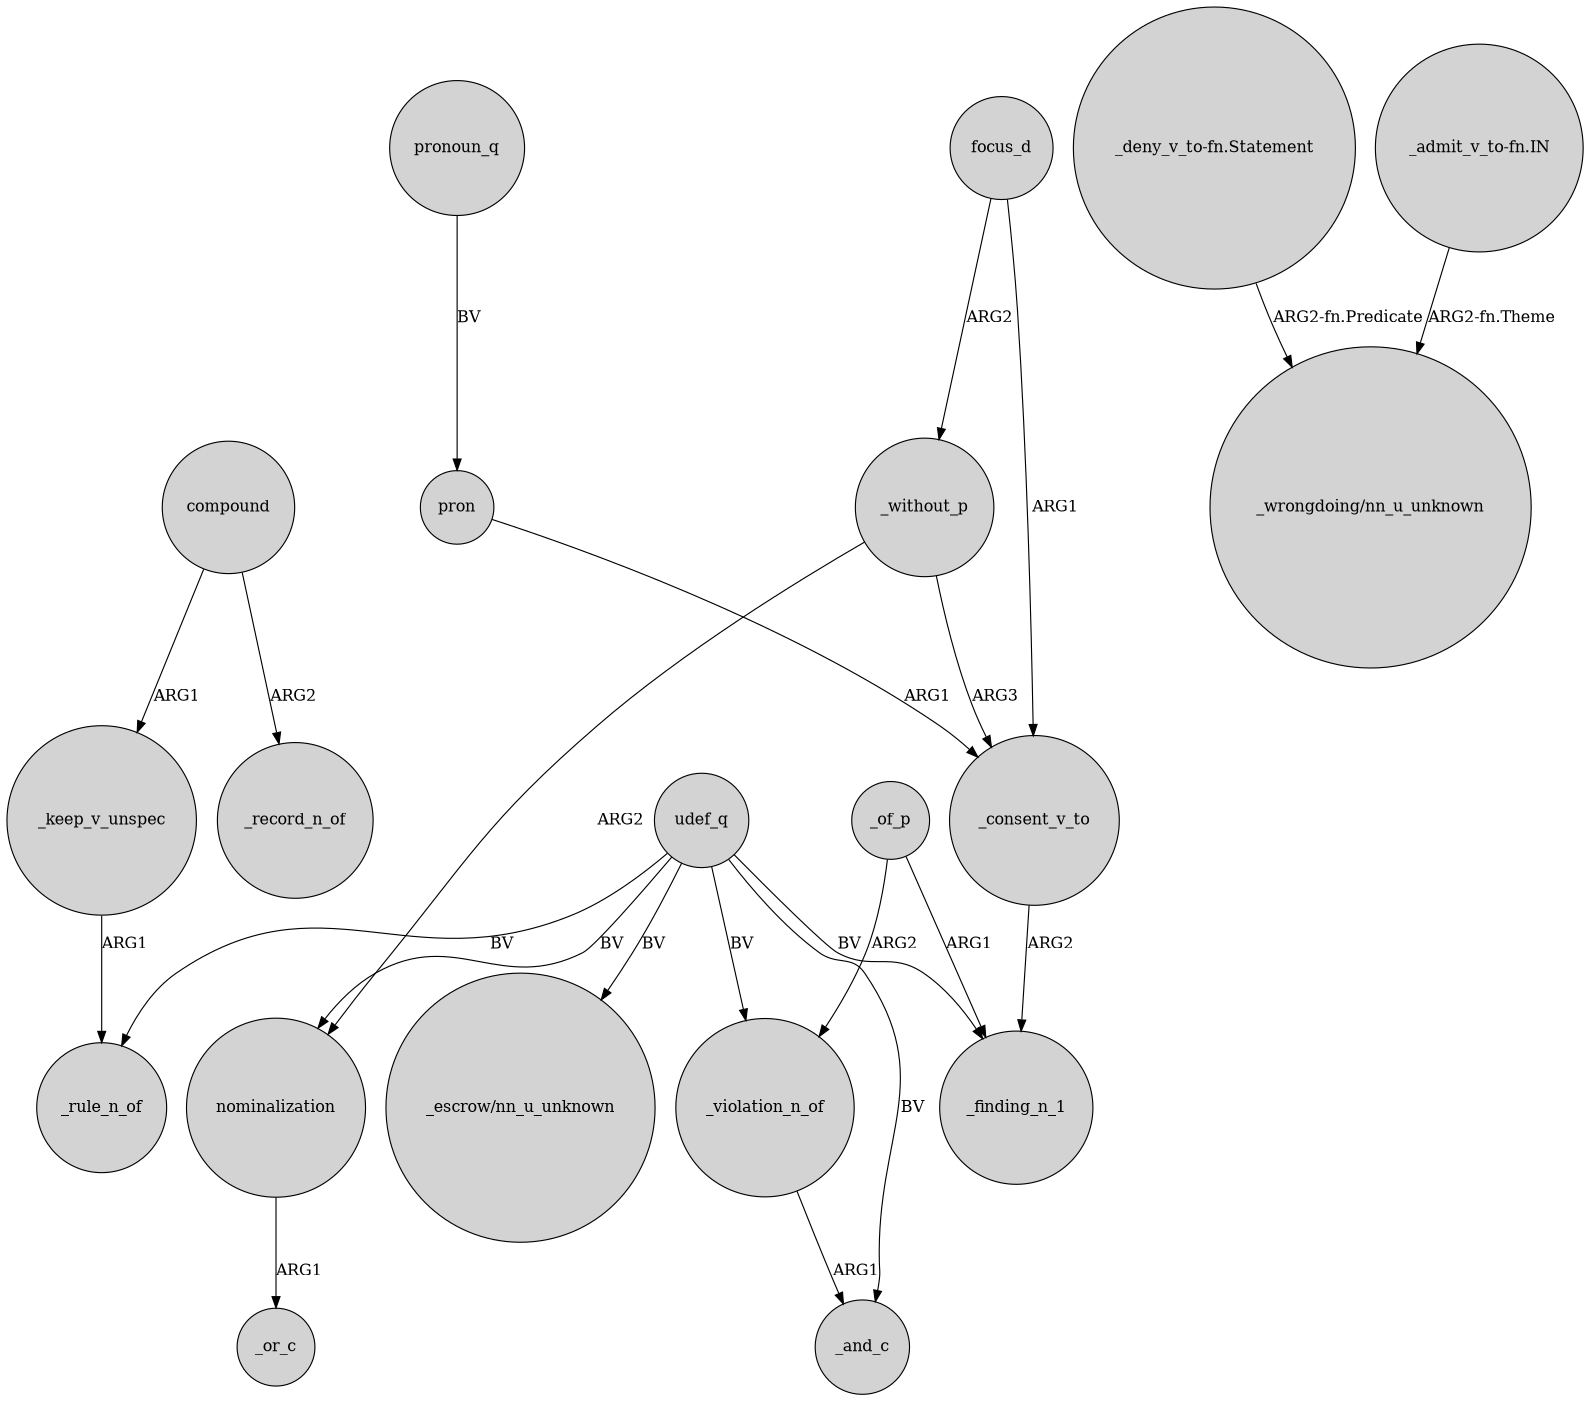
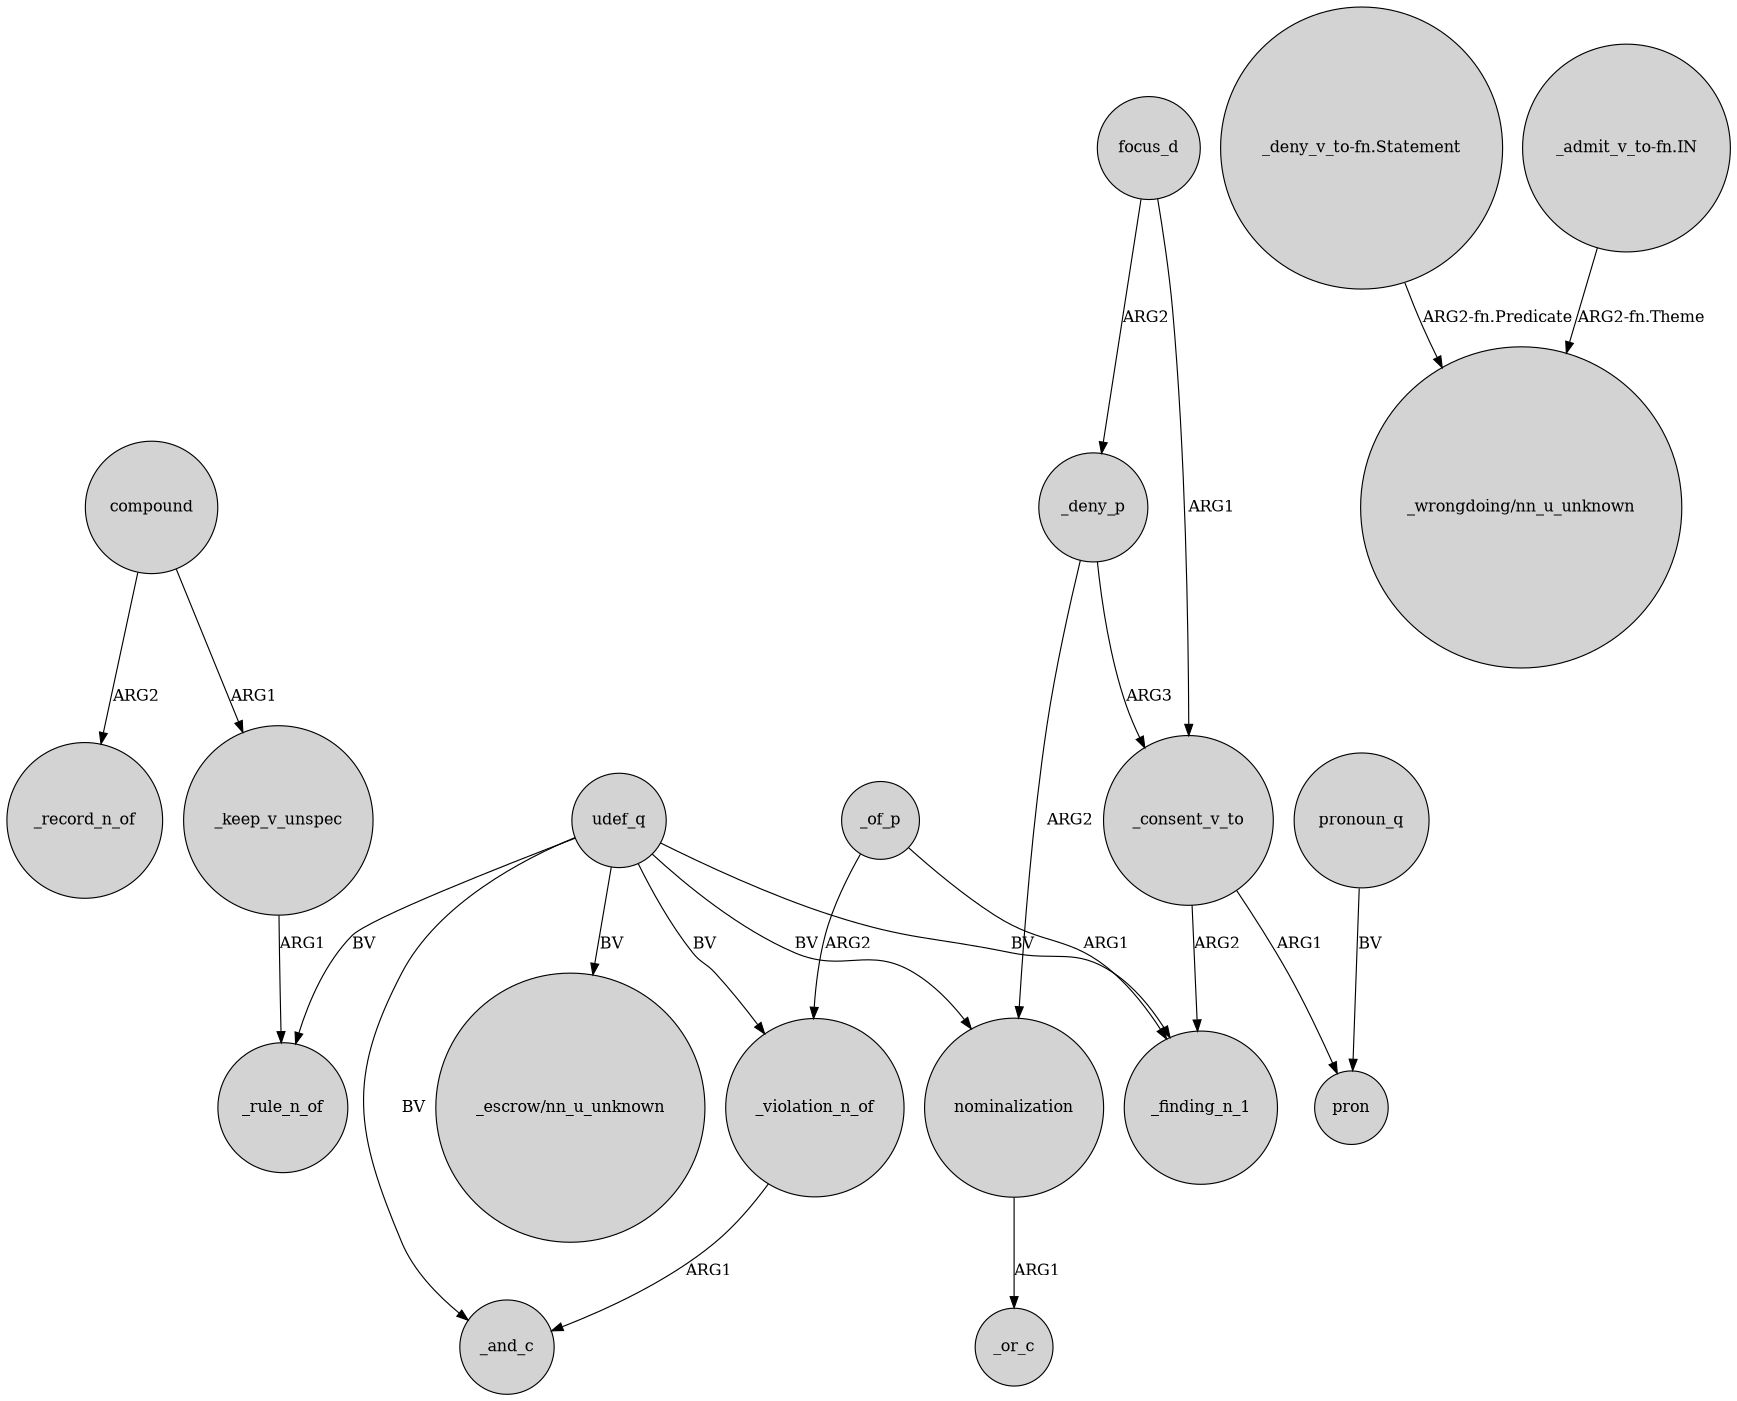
(925, 507) -> (1093, 507)
(728, 610) -> (1289, 974)
